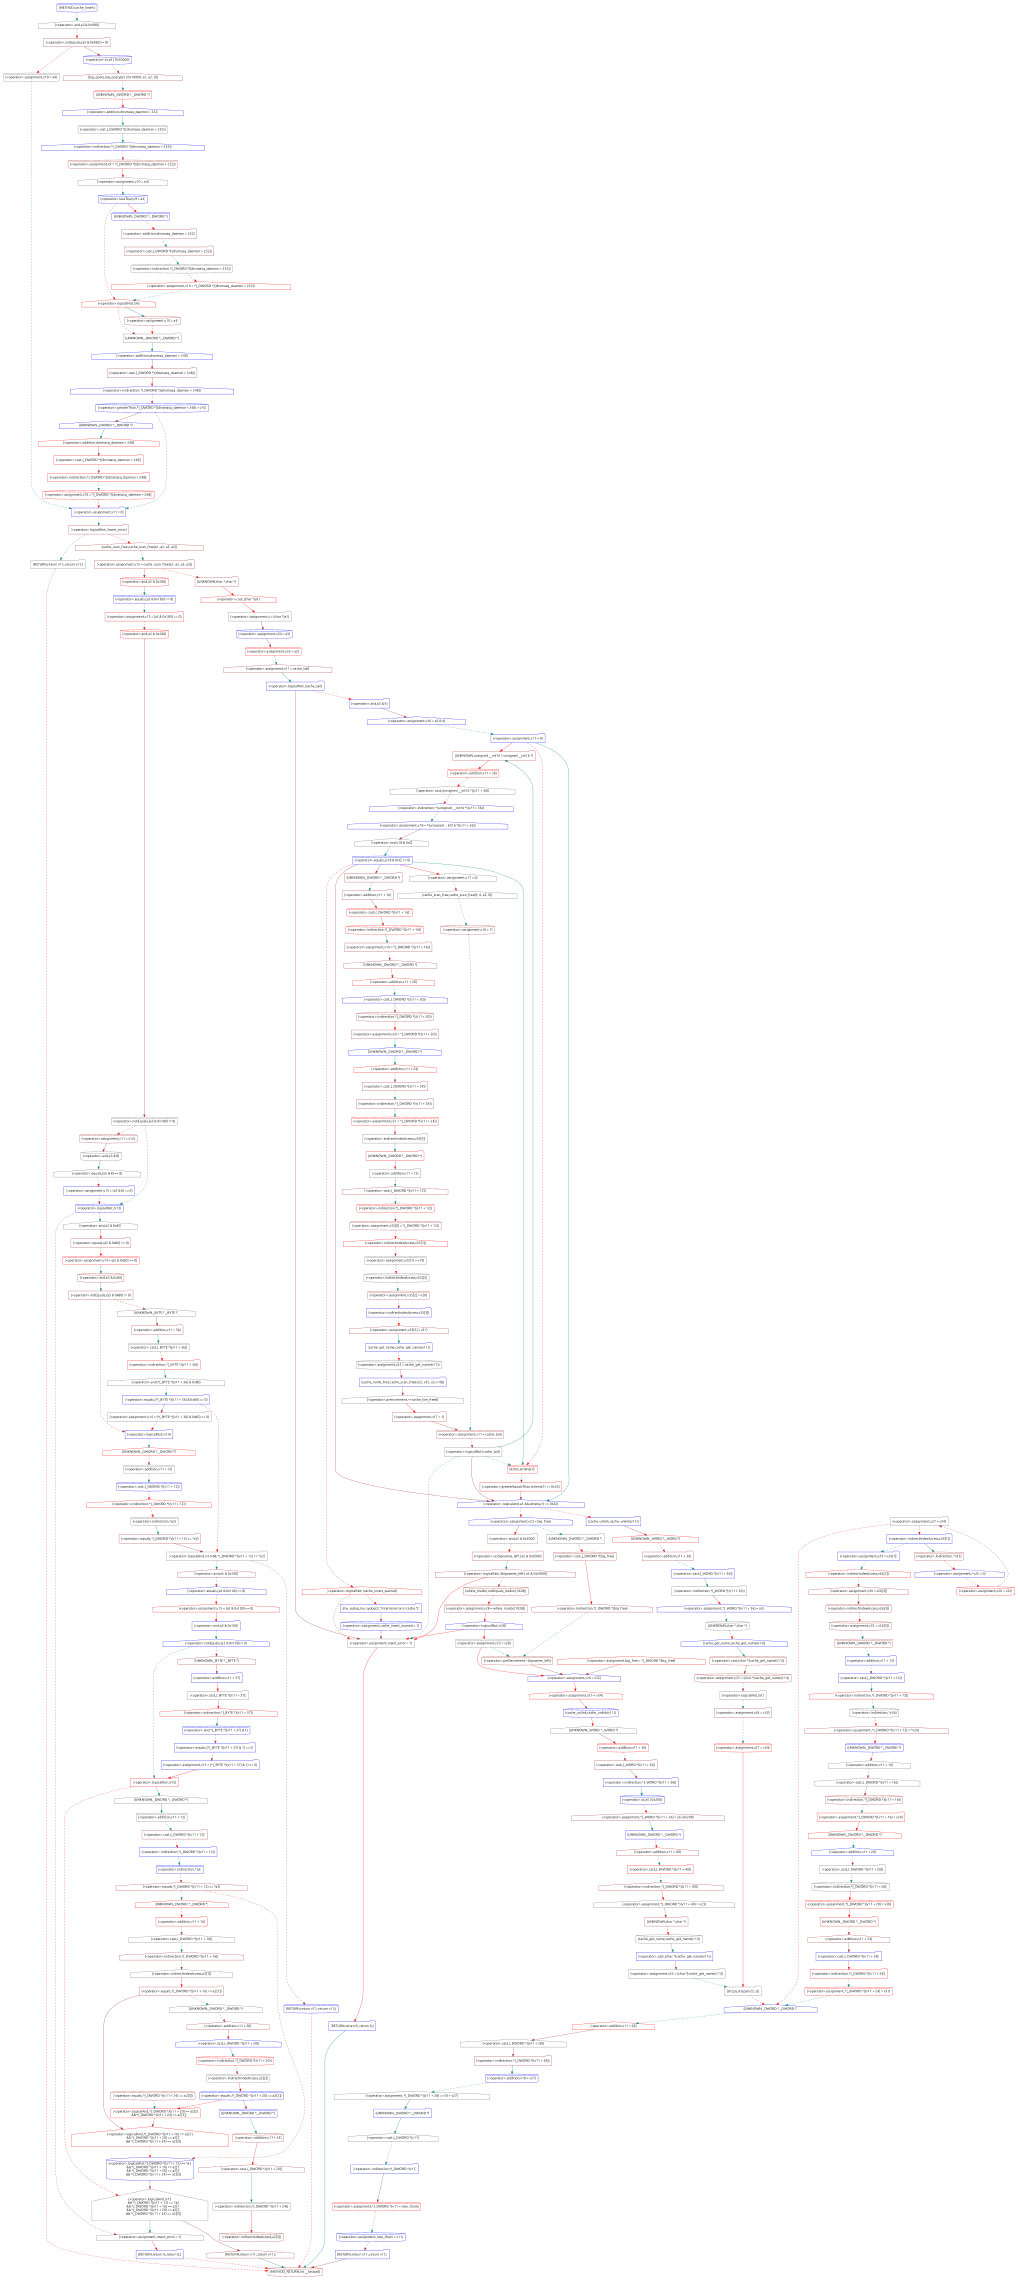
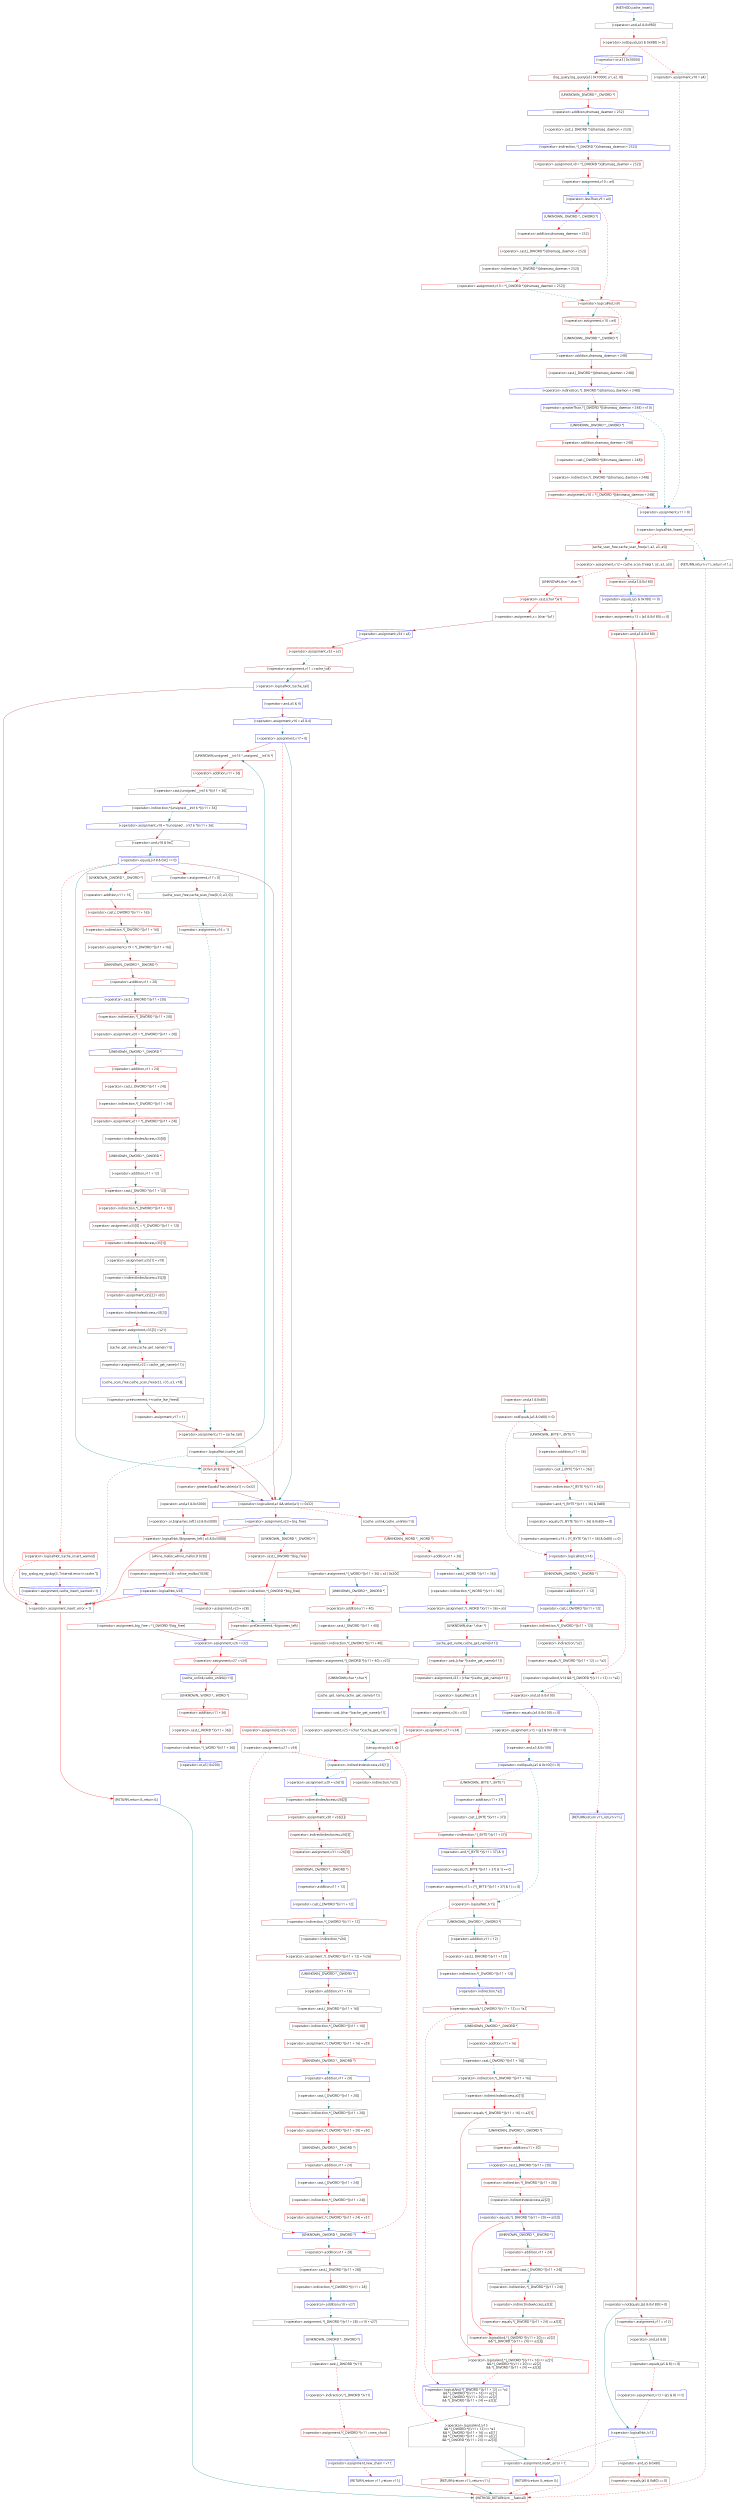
(148, 1171) -> (605, 2366)
(101, 1243) -> (639, 2481)
(101, 1261) -> none
(403, 1382) -> (143, 1382)
(218, 1472) -> (626, 1615)
(517, 1529) -> (231, 1530)
(960, 1574) -> none
(362, 1591) -> (60, 1556)
(496, 1591) -> (180, 1556)
none -> (371, 1756)
(645, 1807) -> none
(389, 2152) -> (337, 2378)
(381, 2187) -> (342, 2413)
none -> (523, 2312)
